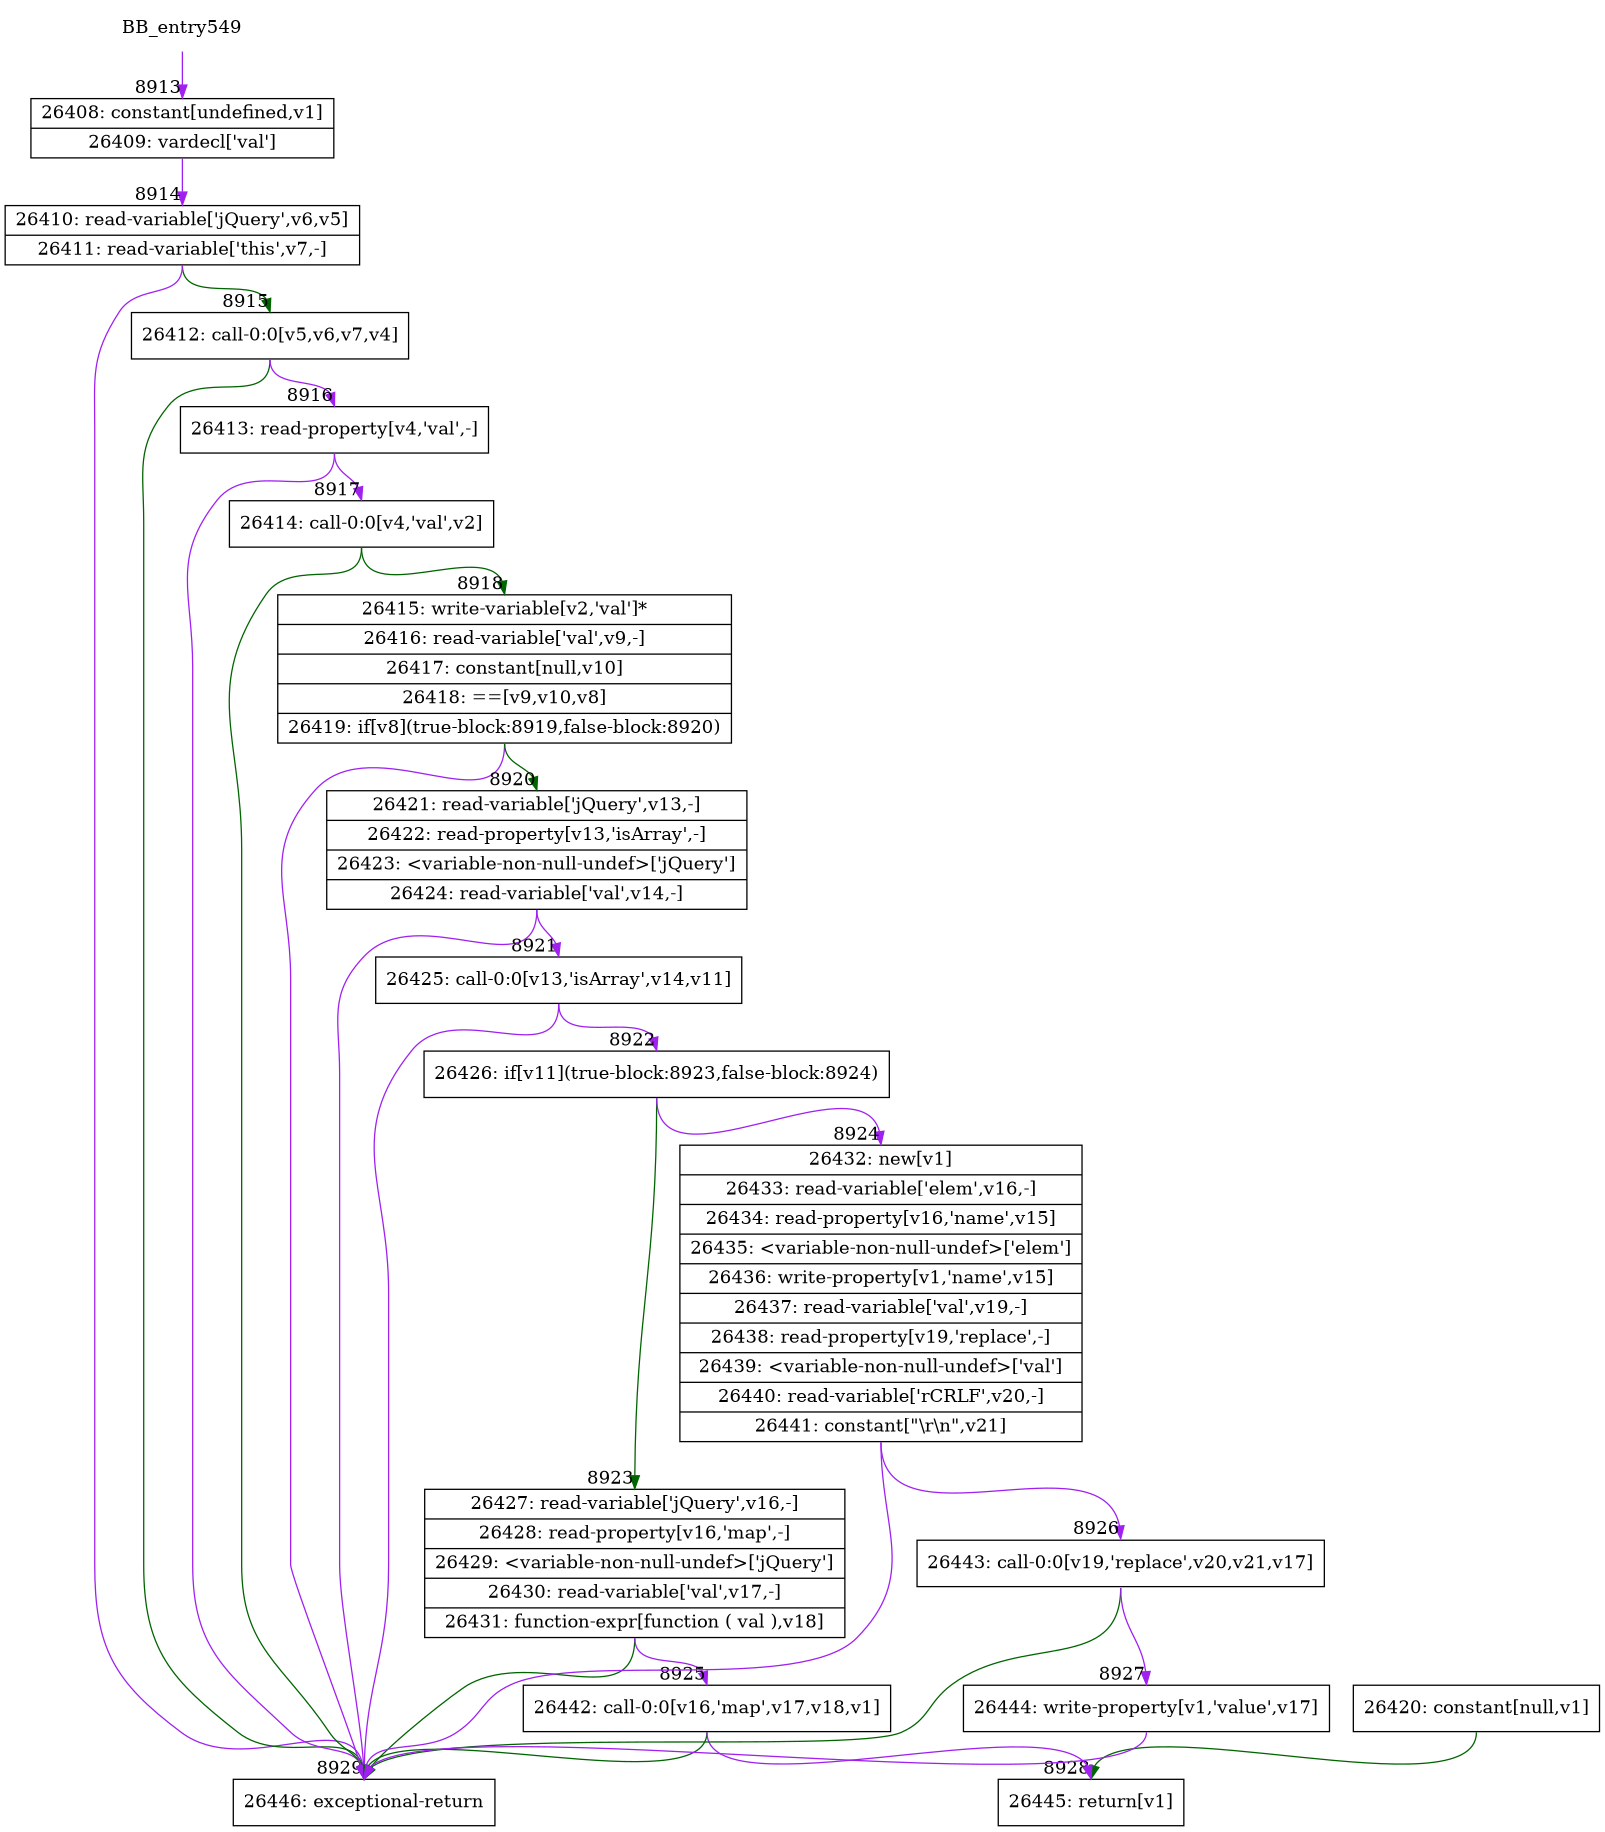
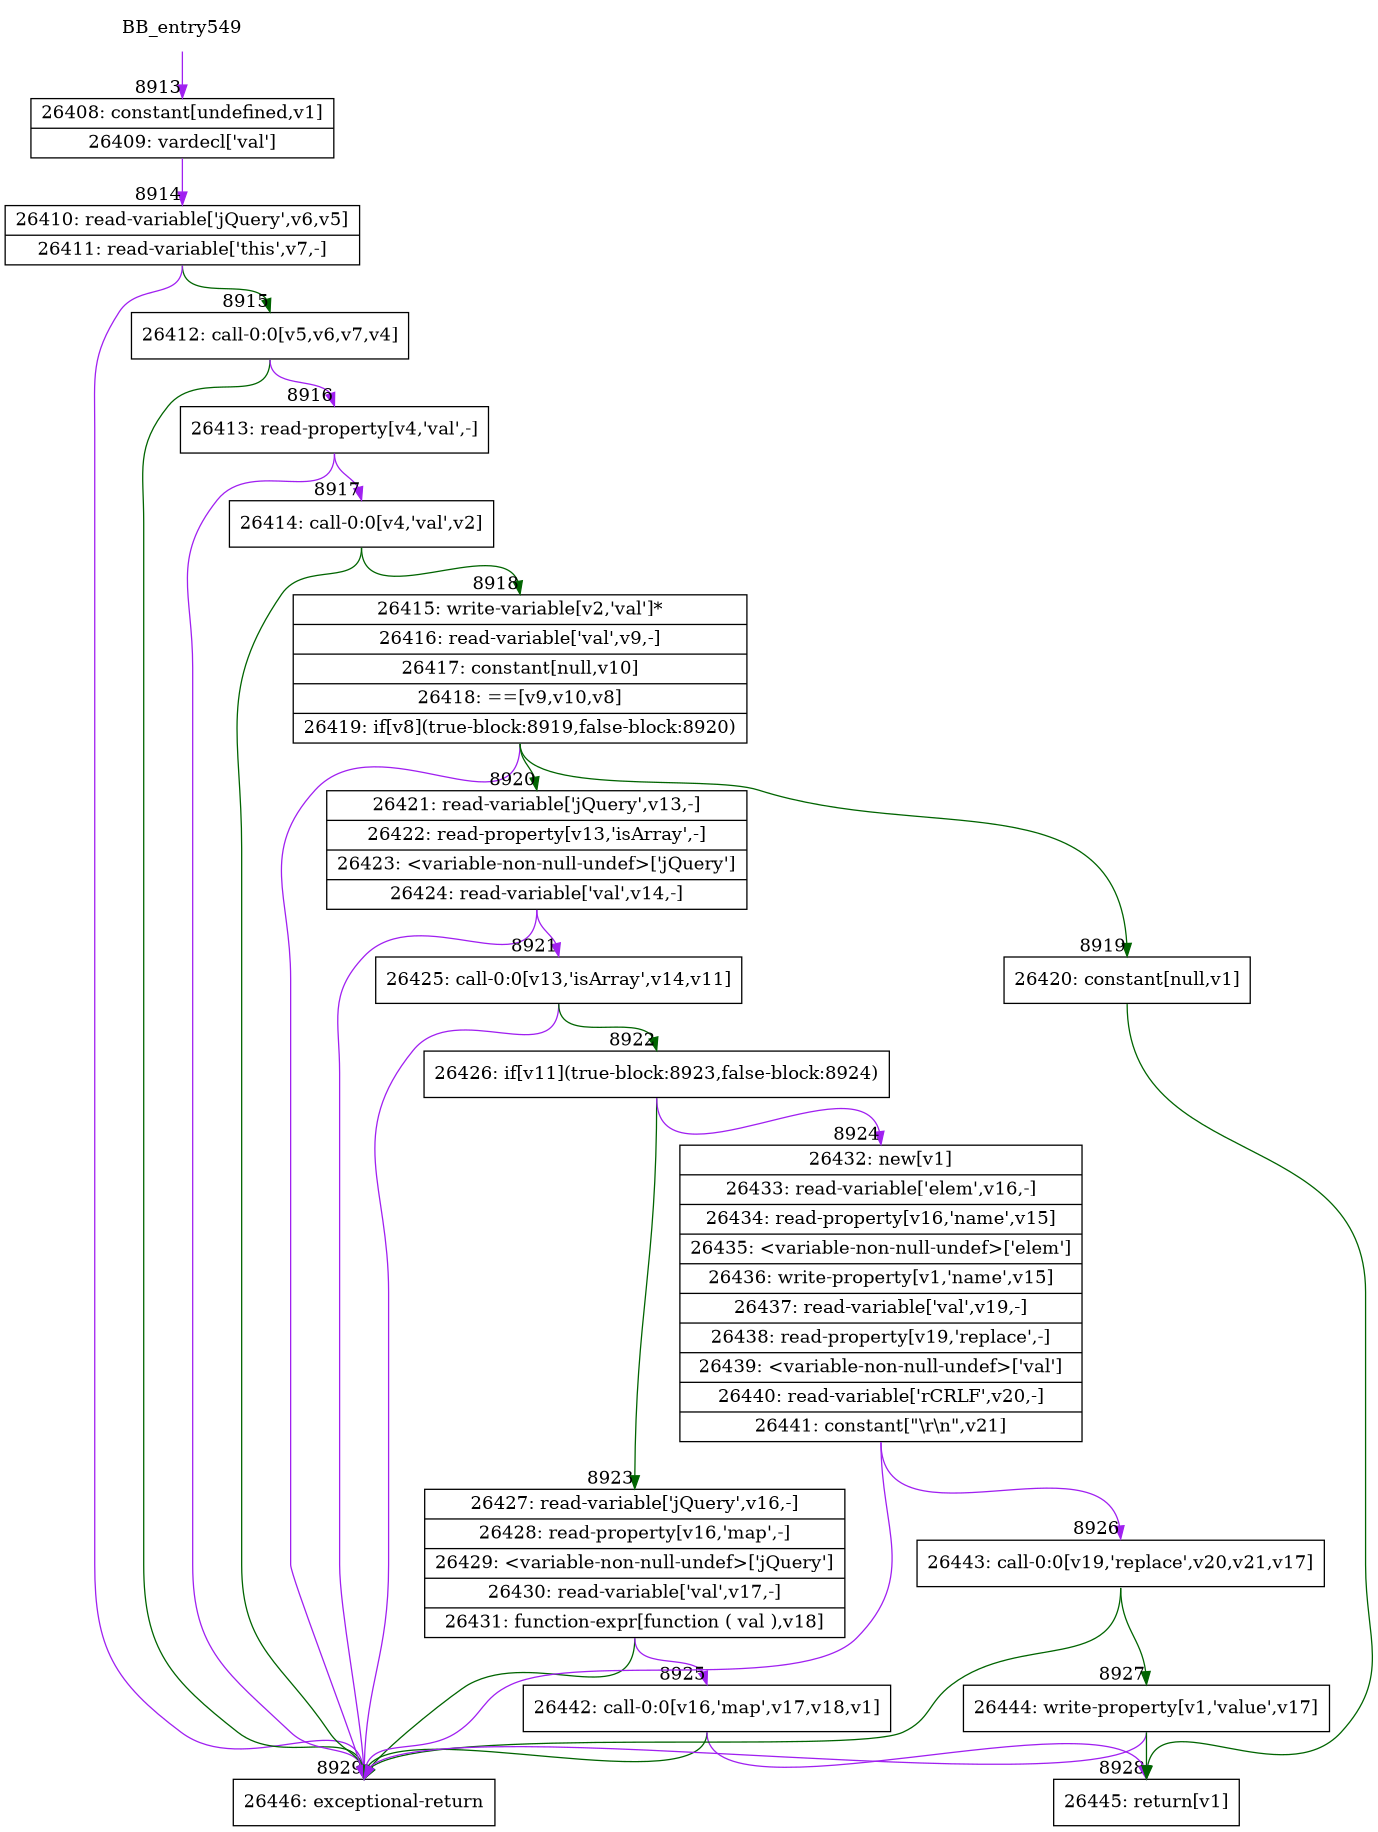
none -> (848, 809)
(601, 1027) -> (601, 1027)
(1131, 1630) -> (1131, 1630)
none -> (1146, 1749)
